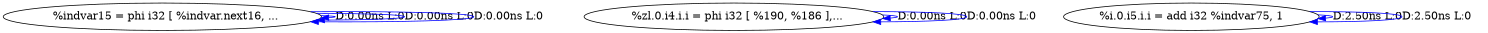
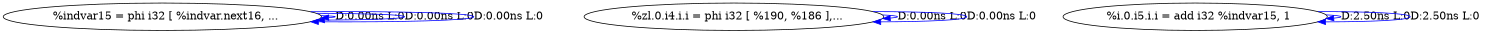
(1191, 17) -> (1195, 17)
